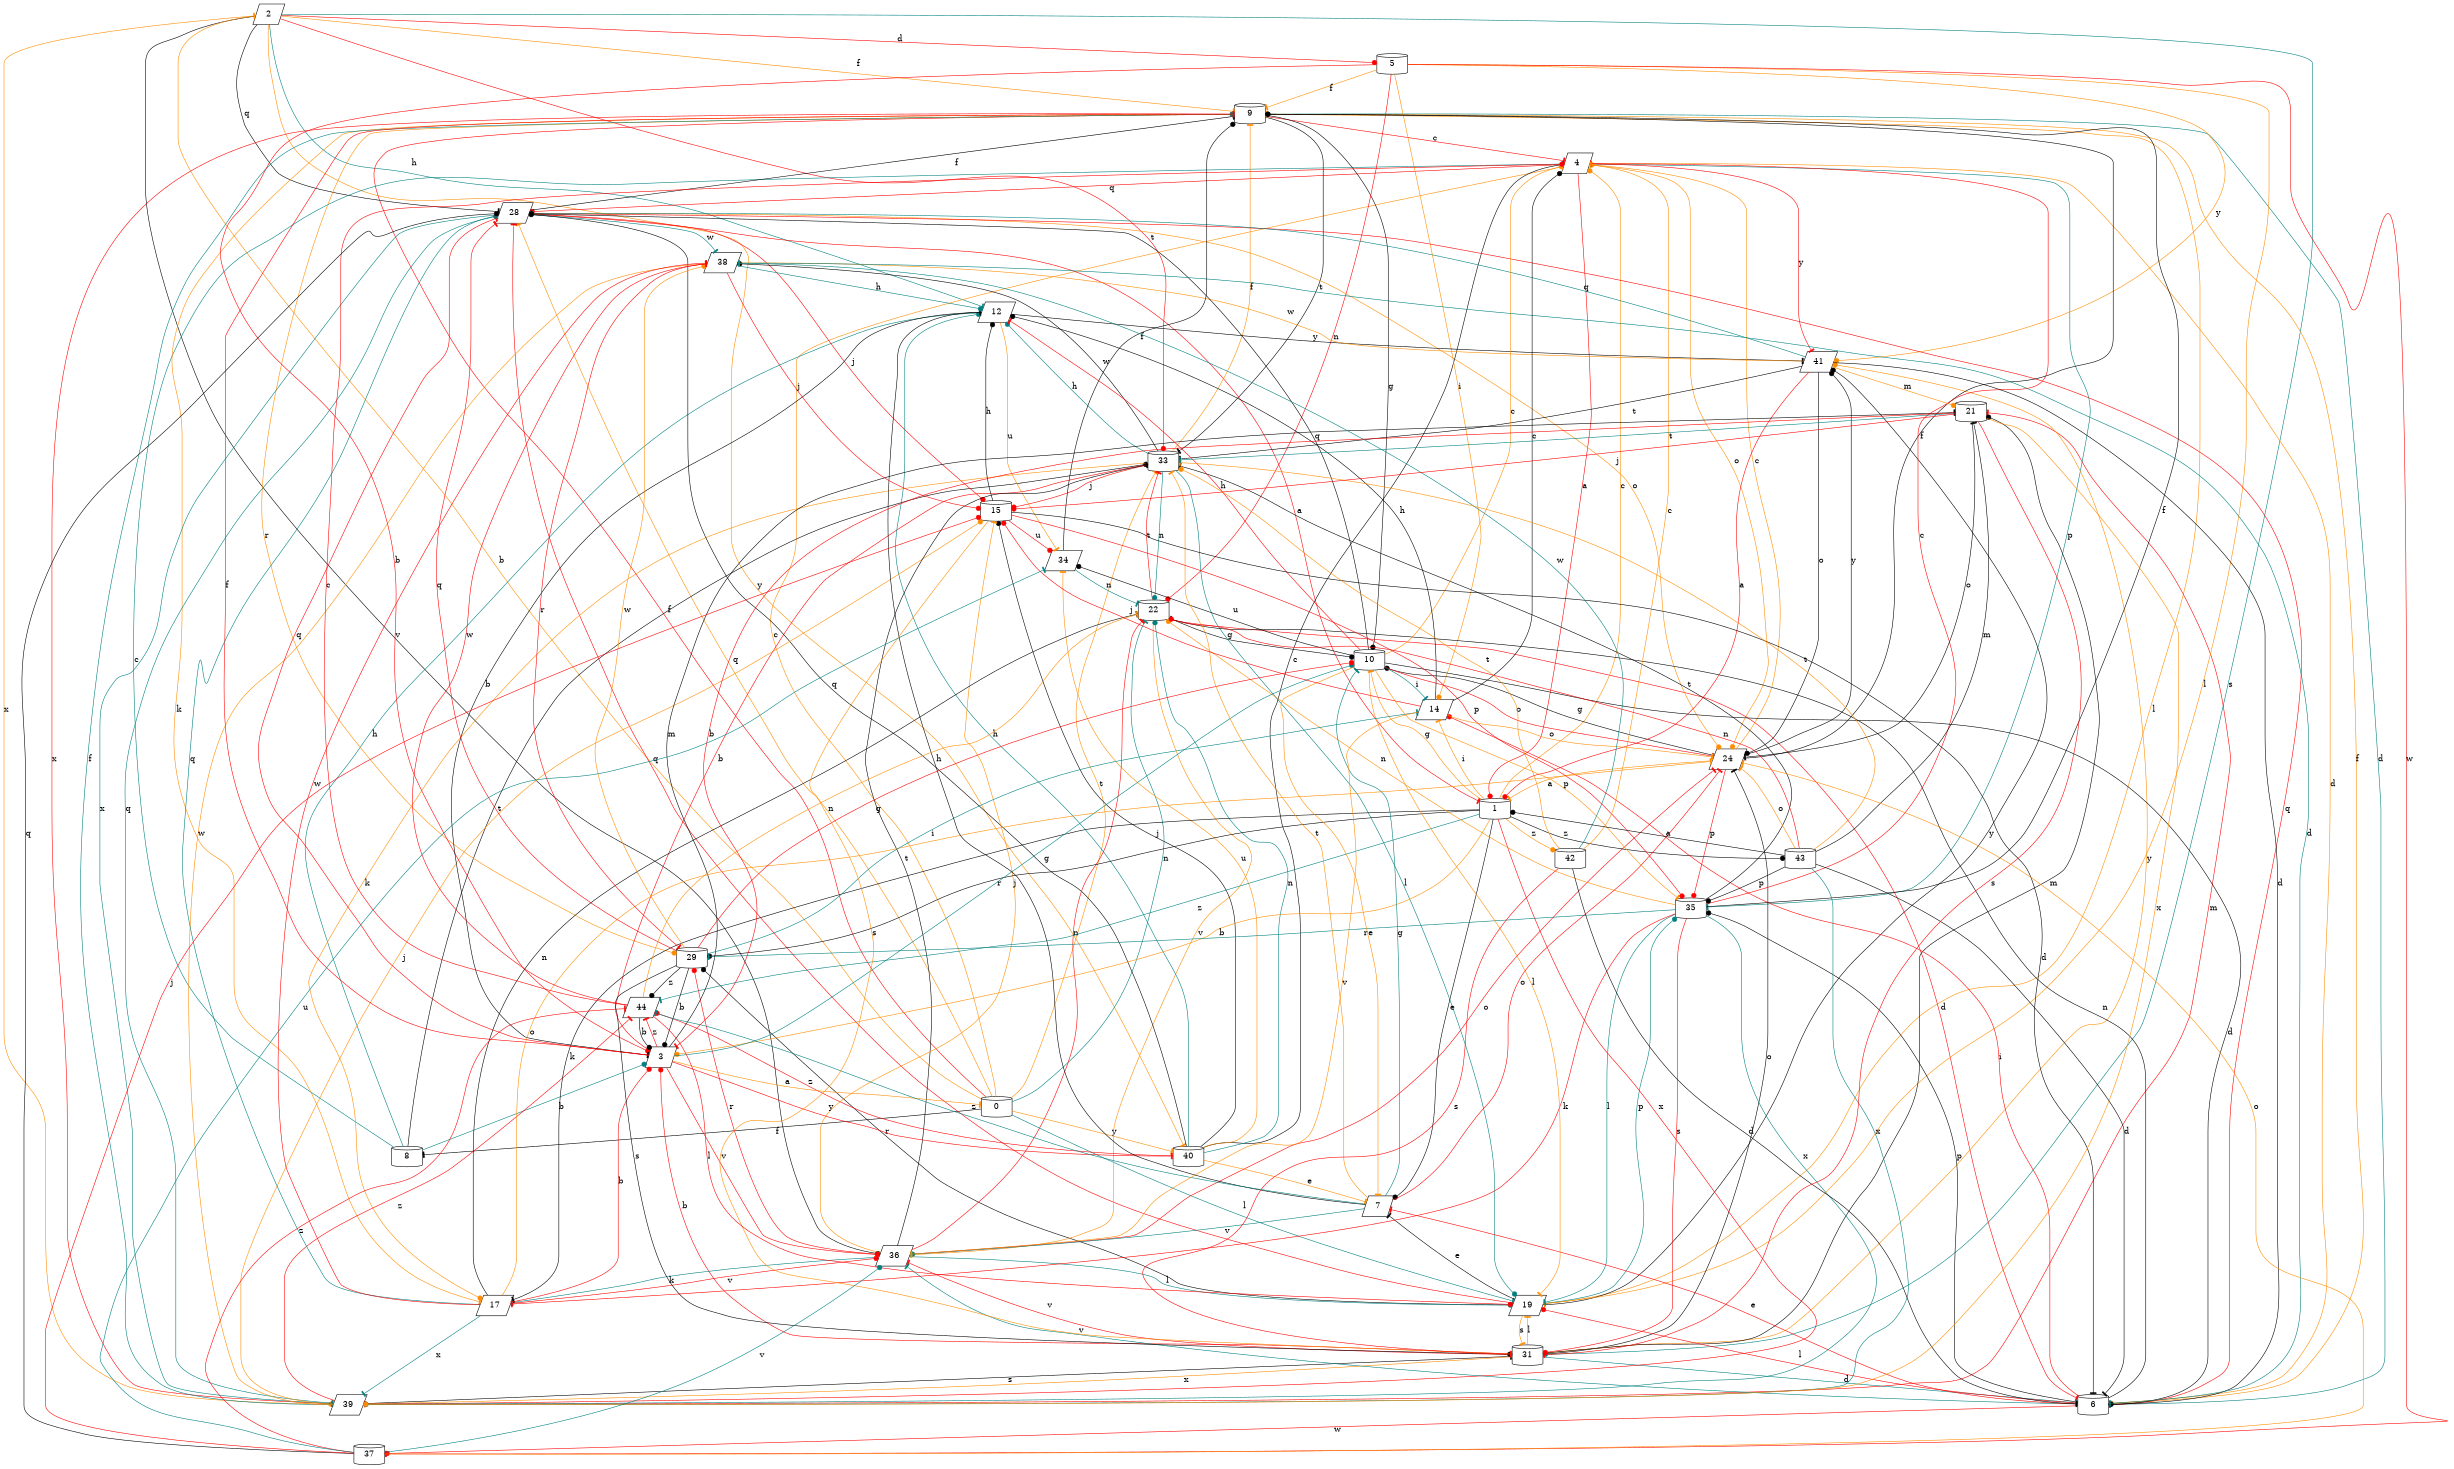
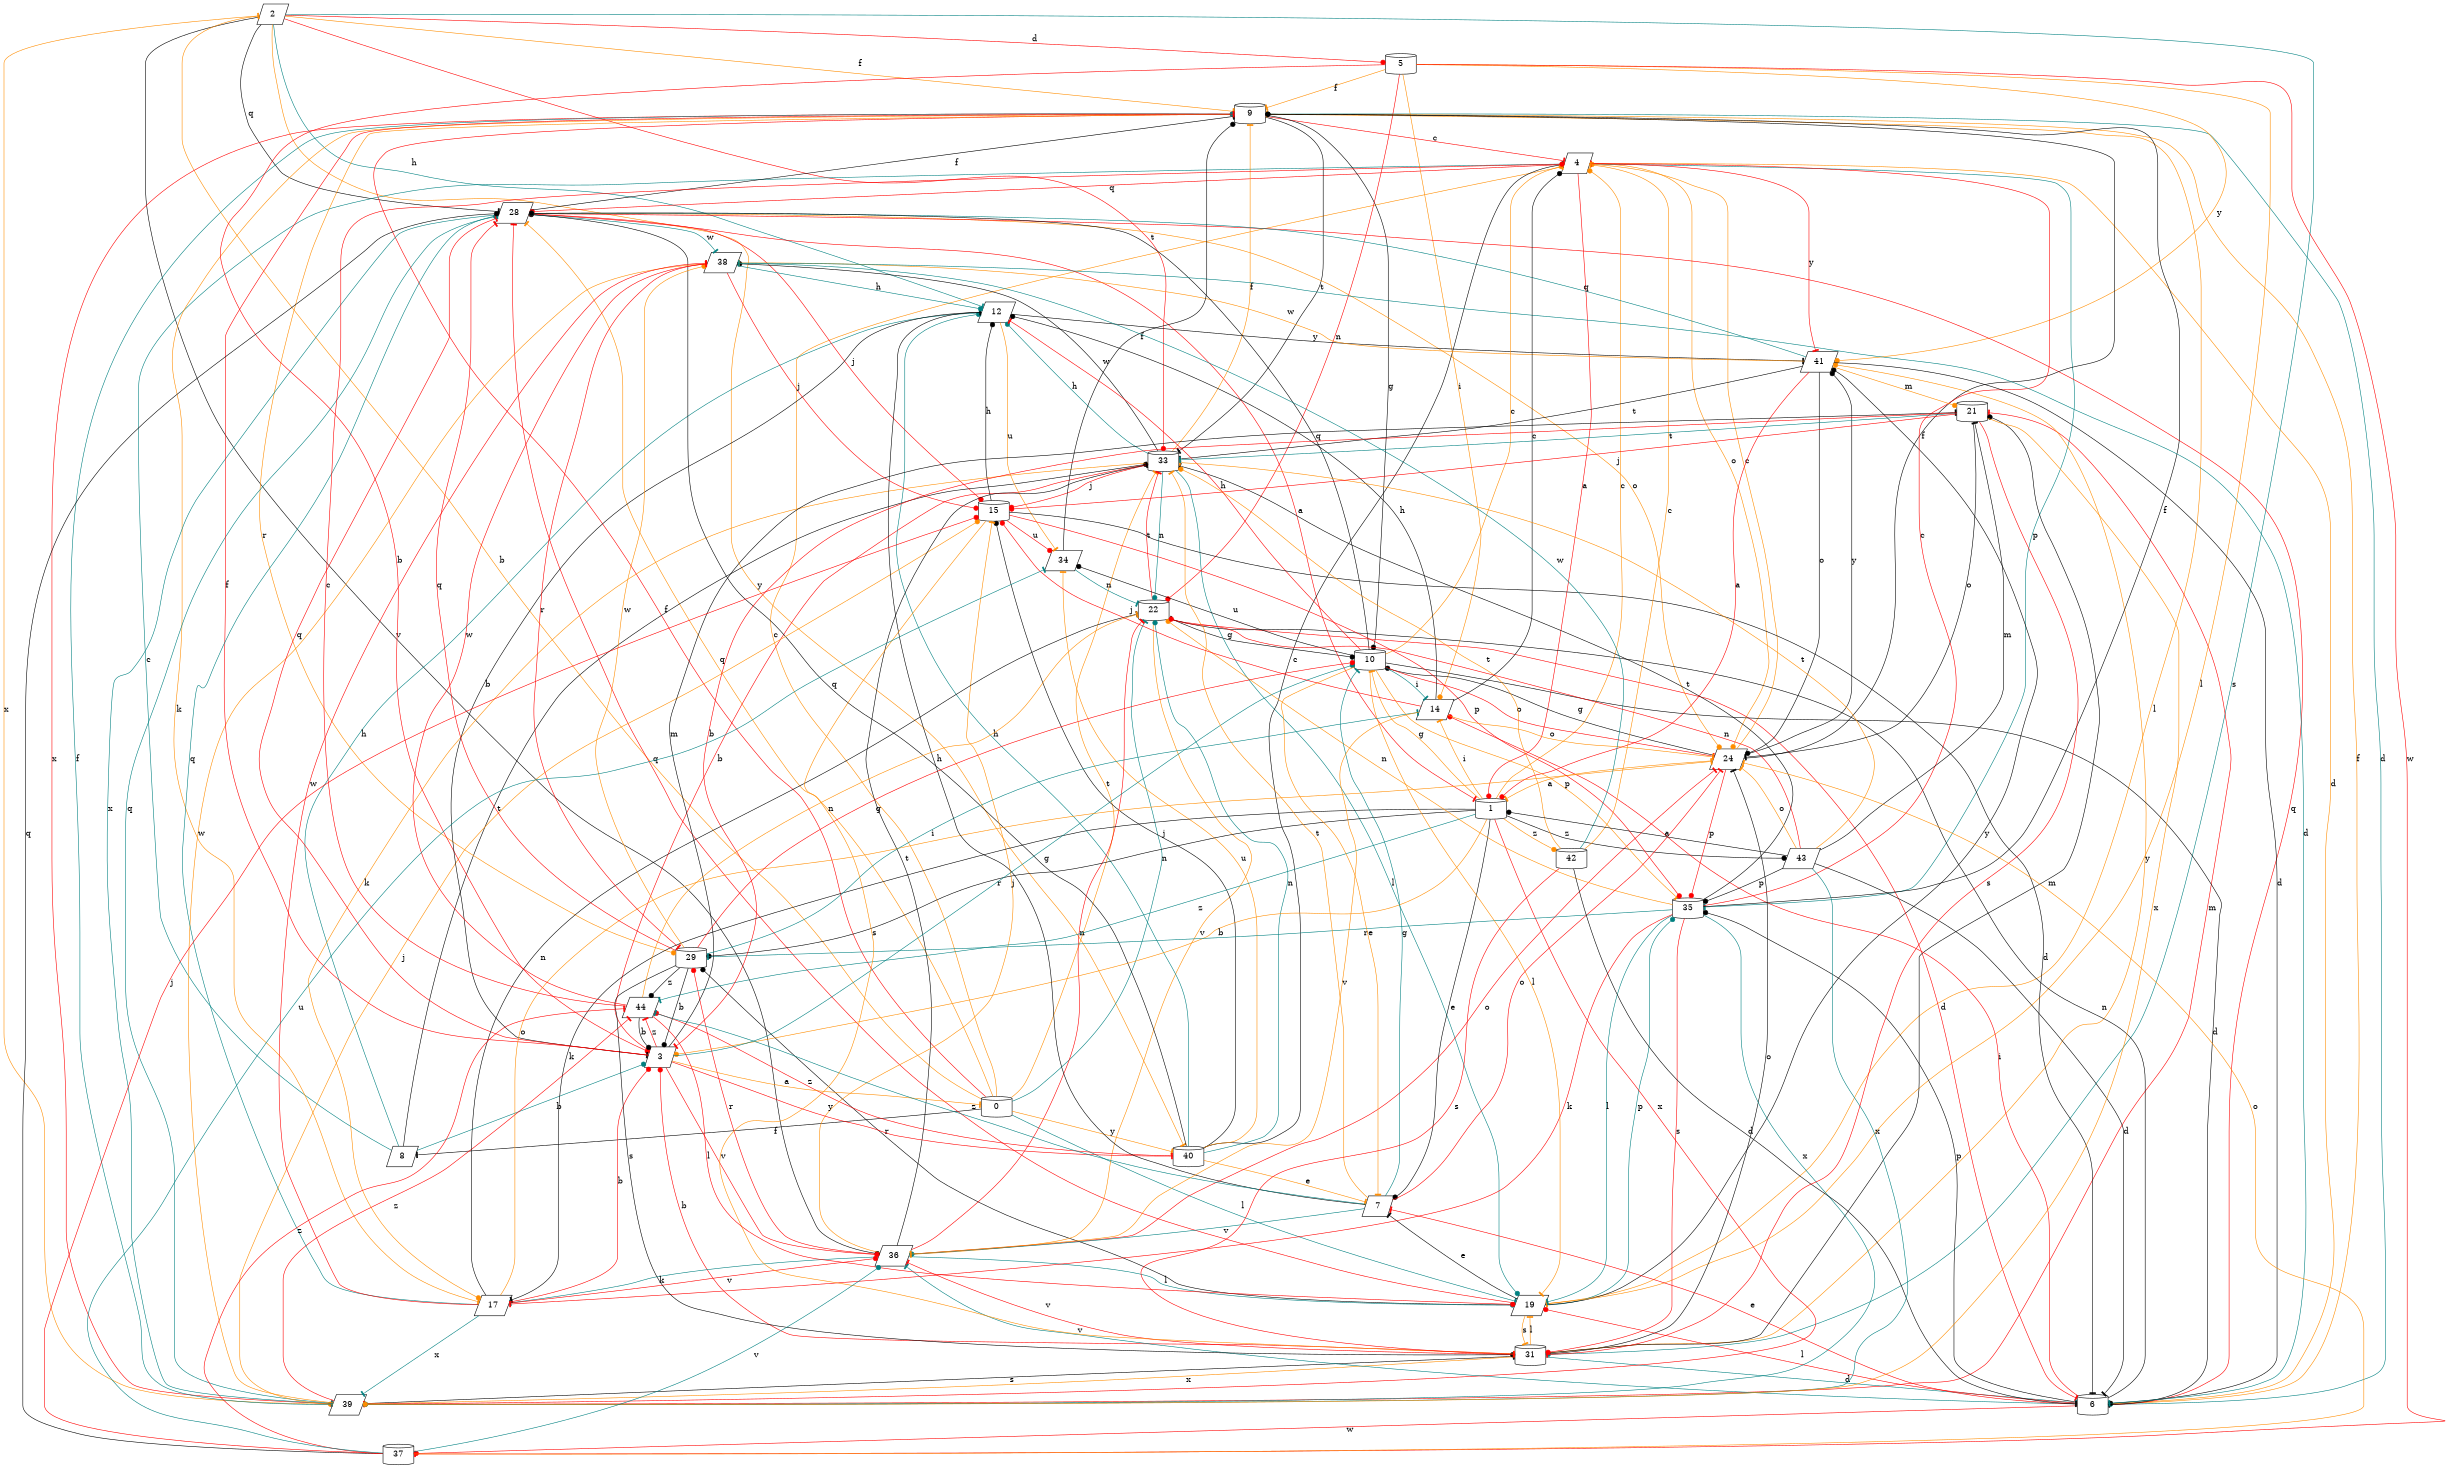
(1800, 859) -> (1802, 859)
(407, 1157) -> (402, 1157)
